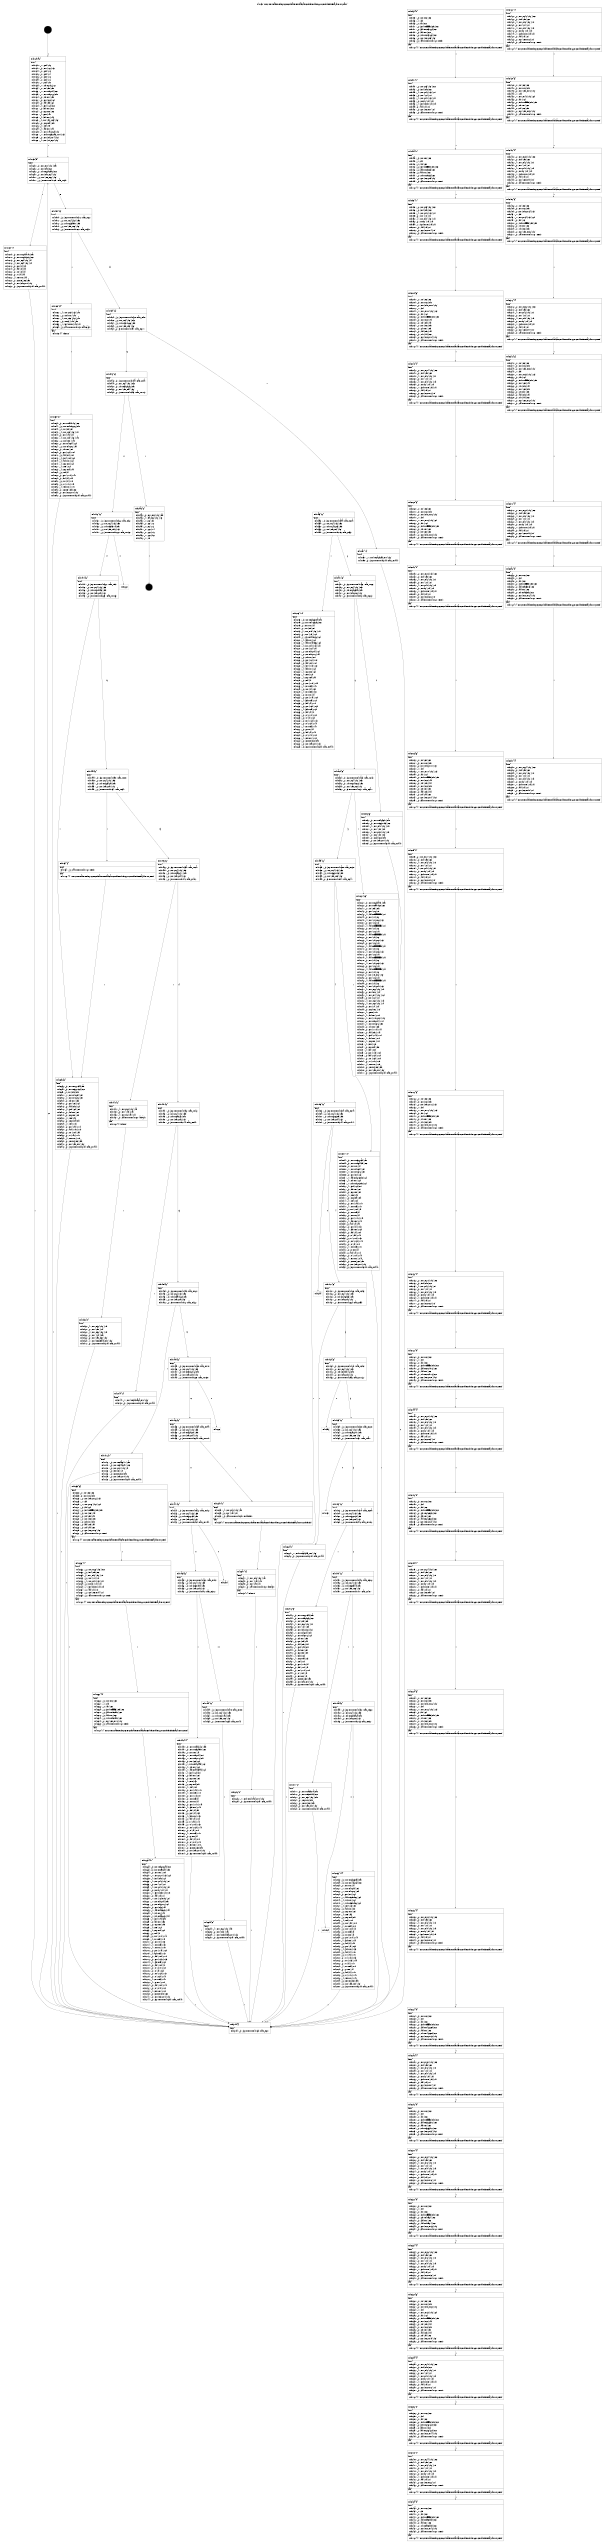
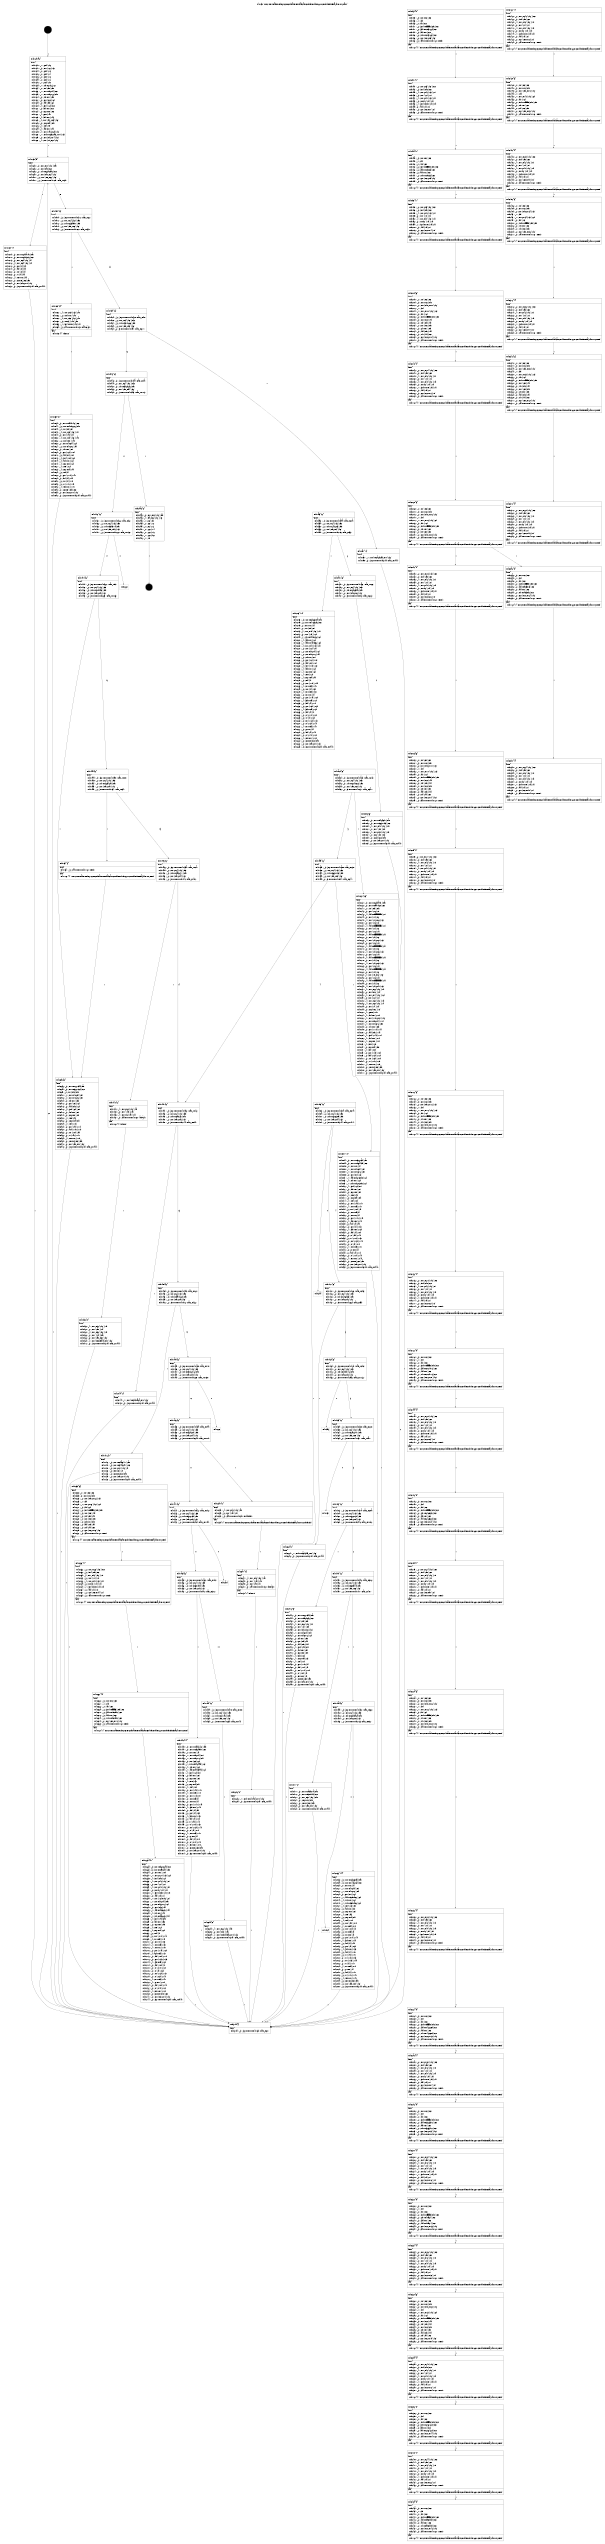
(553, 556) -> (506, 557)
(354, 683) -> none
(335, 992) -> (257, 992)
